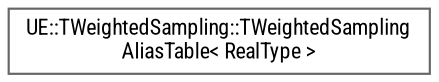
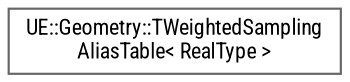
(219, 41) -> (175, 41)
